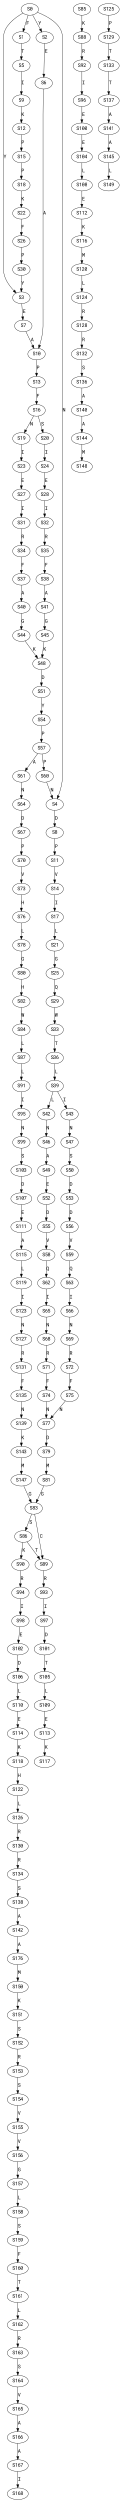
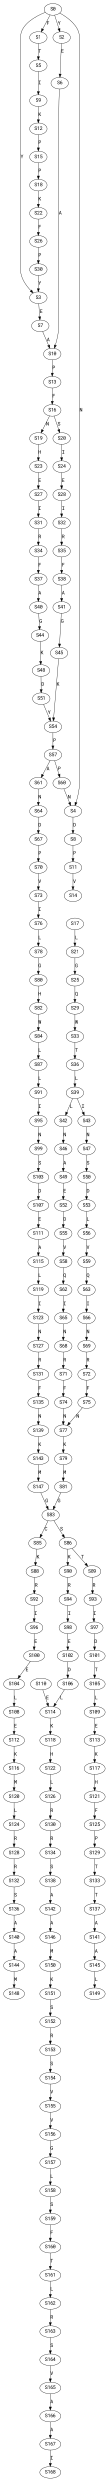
(23, 453) -> (40, 453)
(43, 648) -> (56, 688)
(55, 901) -> none
(23, 903) -> (40, 910)
(71, 1213) -> (88, 1220)
(48, 1438) -> (65, 1445)
(38, 1535) -> (45, 1528)
(18, 1690) -> (60, 1697)
none -> (95, 1797)
(18, 1959) -> (50, 1937)
